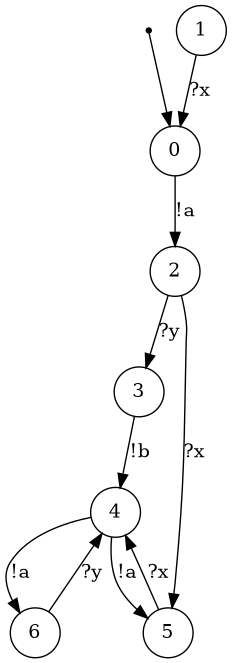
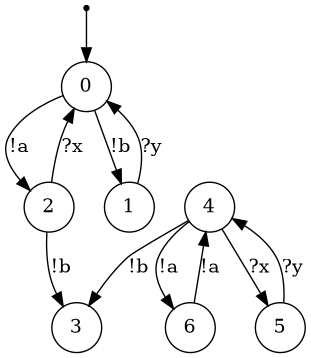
(200, 91) -> (152, 147)
none -> (106, 141)
(170, 332) -> (62, 267)
(129, 445) -> (137, 251)
(184, 445) -> (57, 151)
(92, 573) -> (210, 267)
(127, 573) -> (260, 267)
(158, 573) -> (293, 267)
